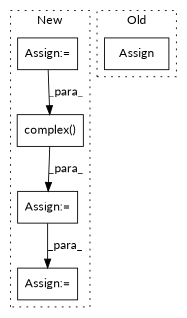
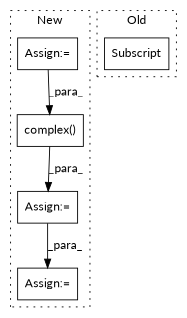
(137, 54) -> (137, 54)
